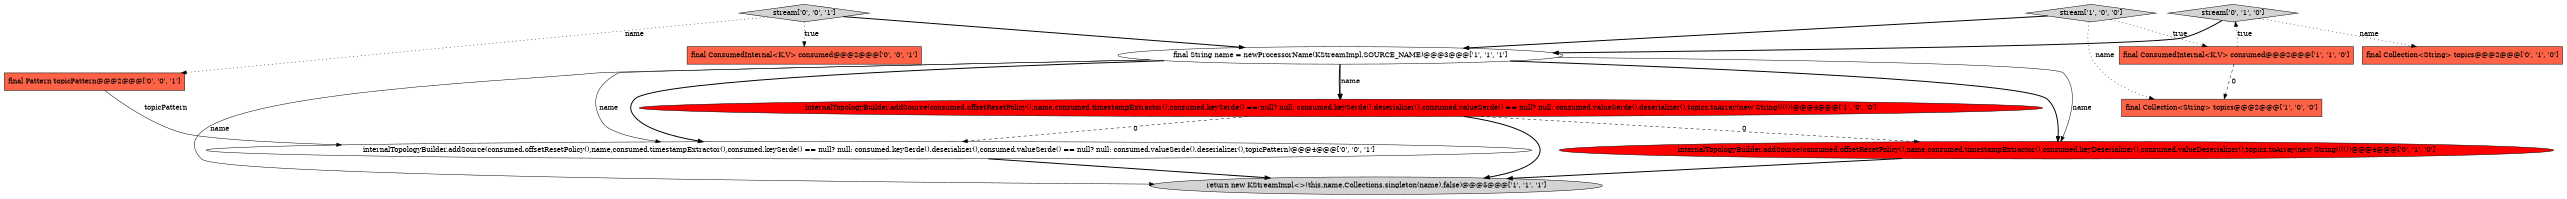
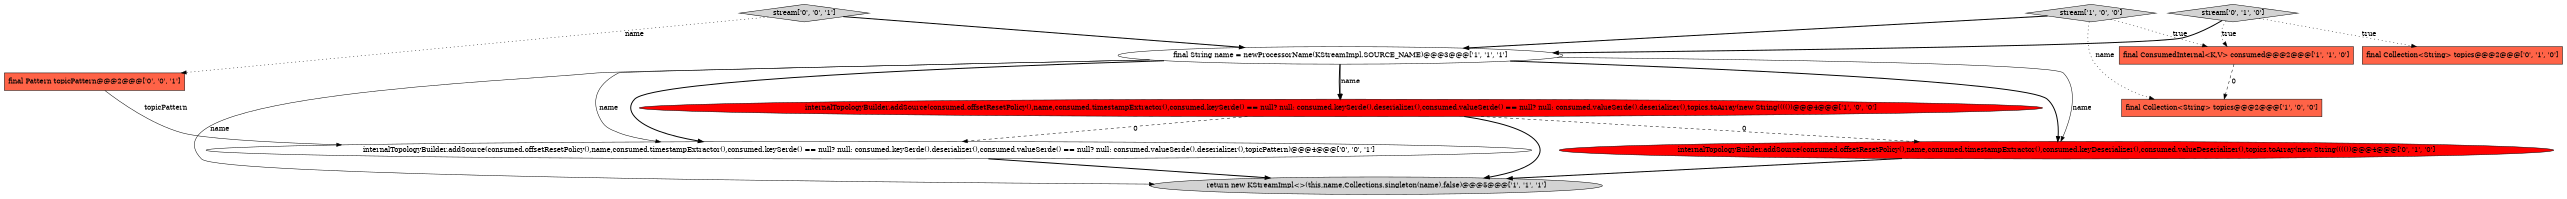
(2369, 34) -> (2369, 34)
(2237, 37) -> (2221, 32)
(804, 55) -> none
